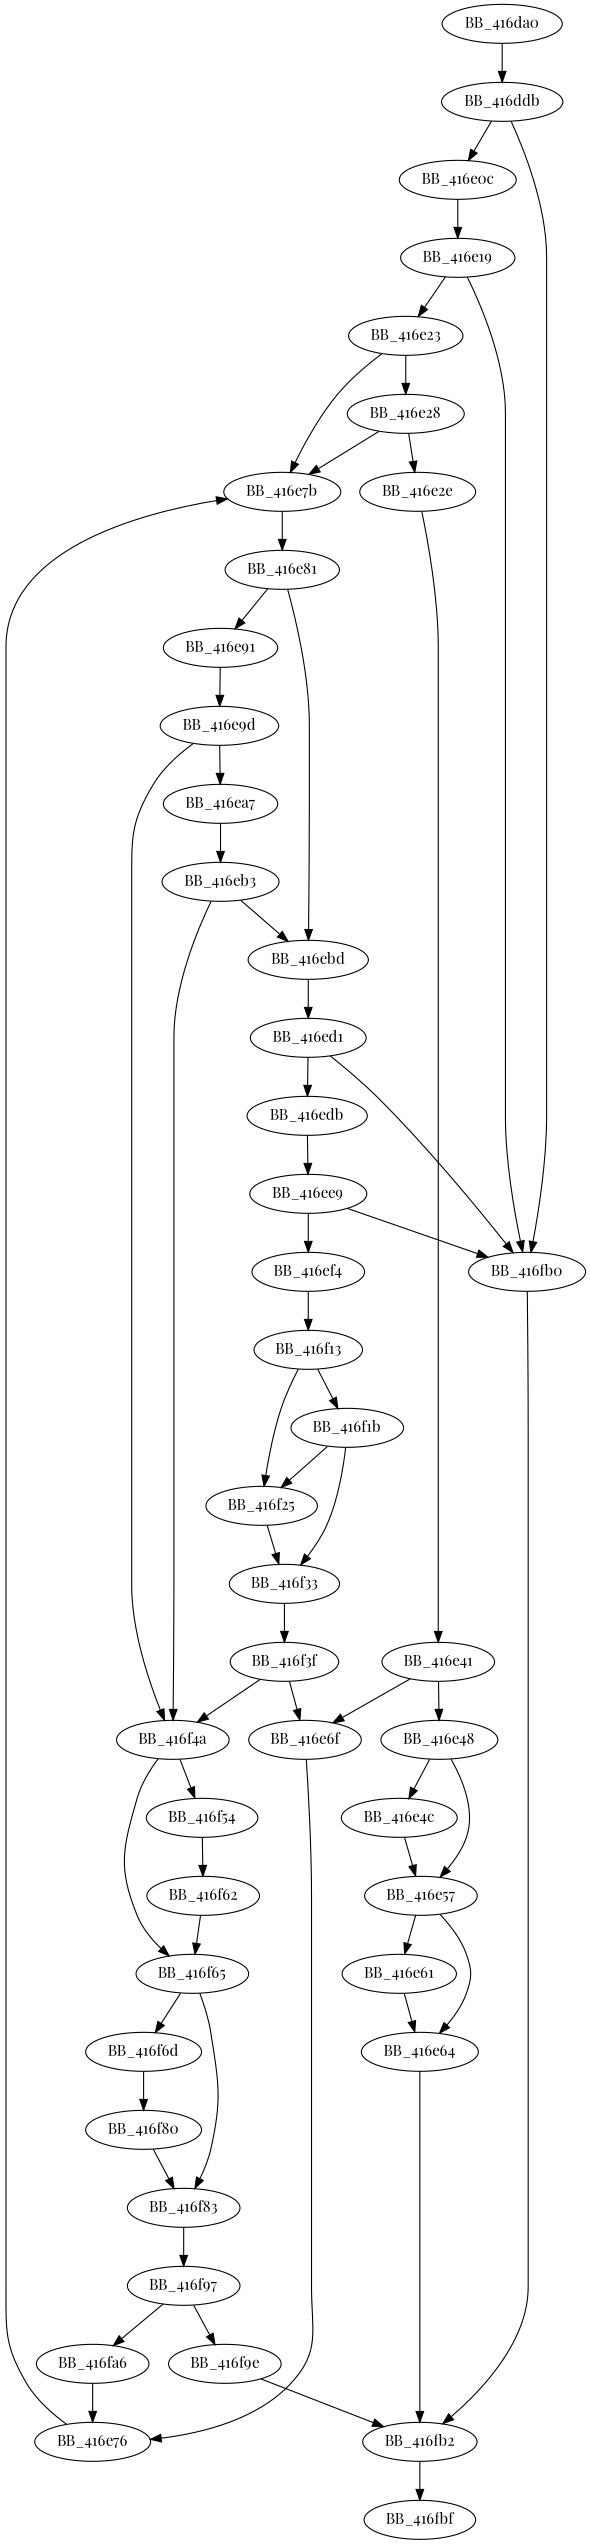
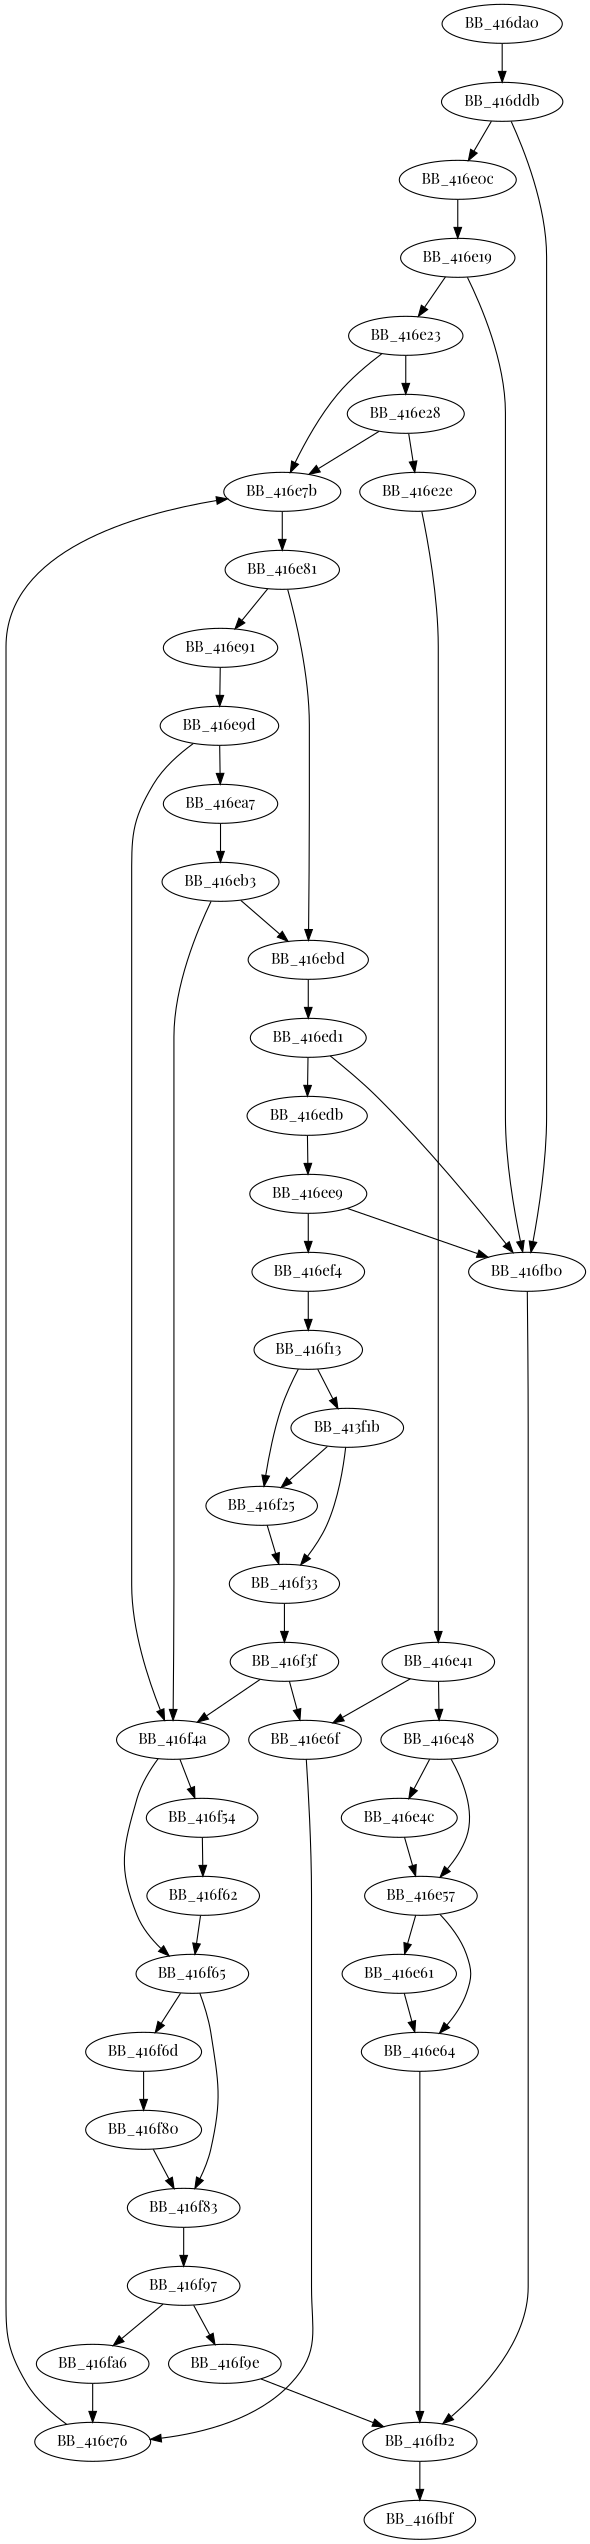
(347, 1428) -> (347, 1428)
